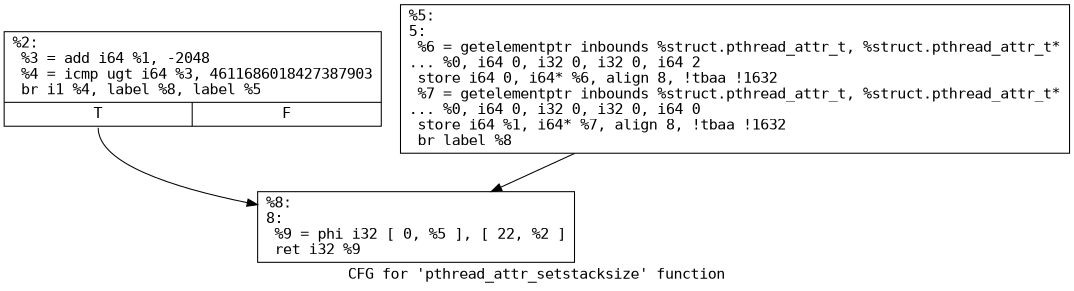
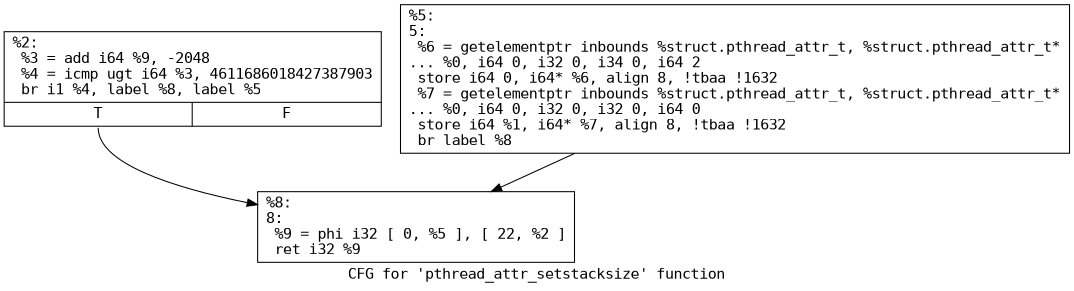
(111, 59) -> (111, 59)
(555, 63) -> (555, 63)
